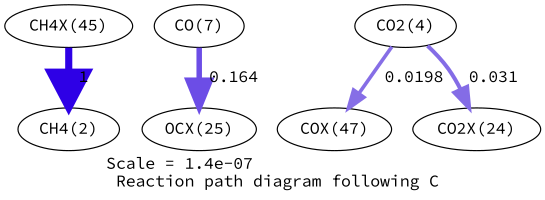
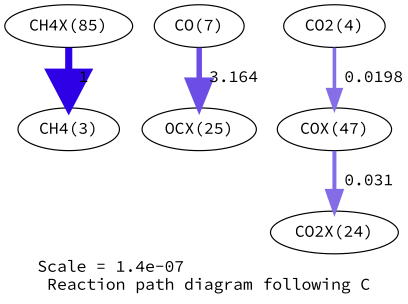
(69, 26) -> (69, 26)
(446, 66) -> (334, 171)
(229, 78) -> (229, 78)
(69, 129) -> (69, 129)
